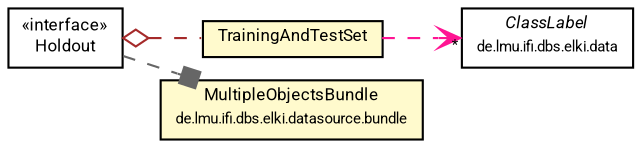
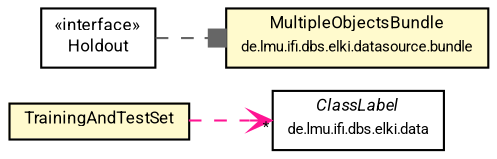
(175, 38) -> none
